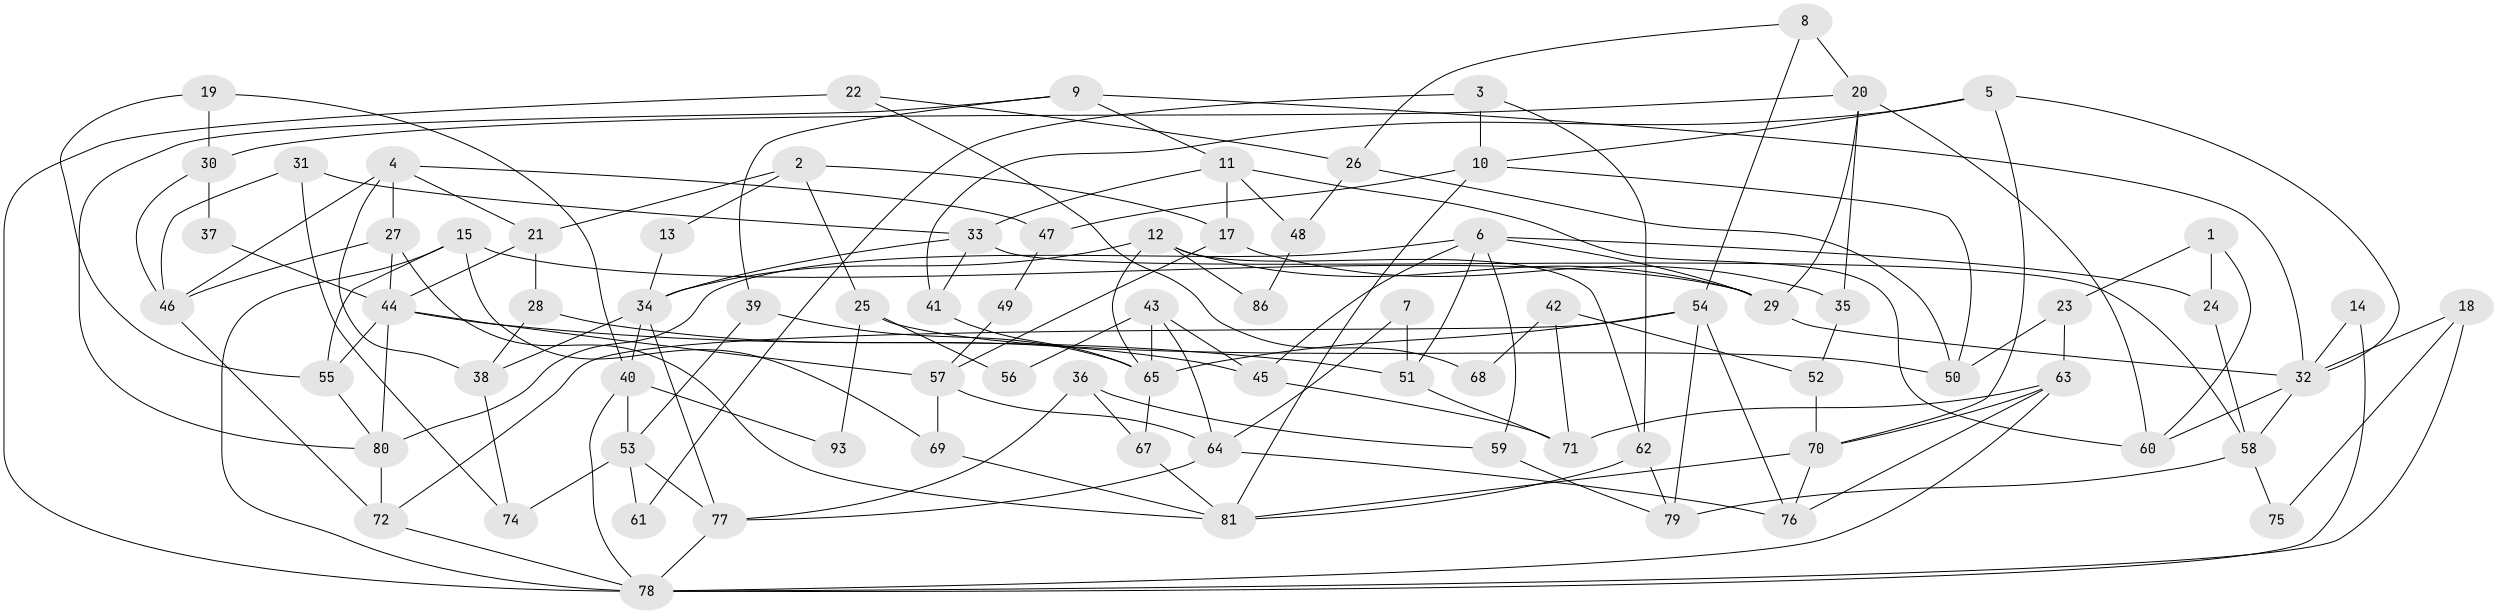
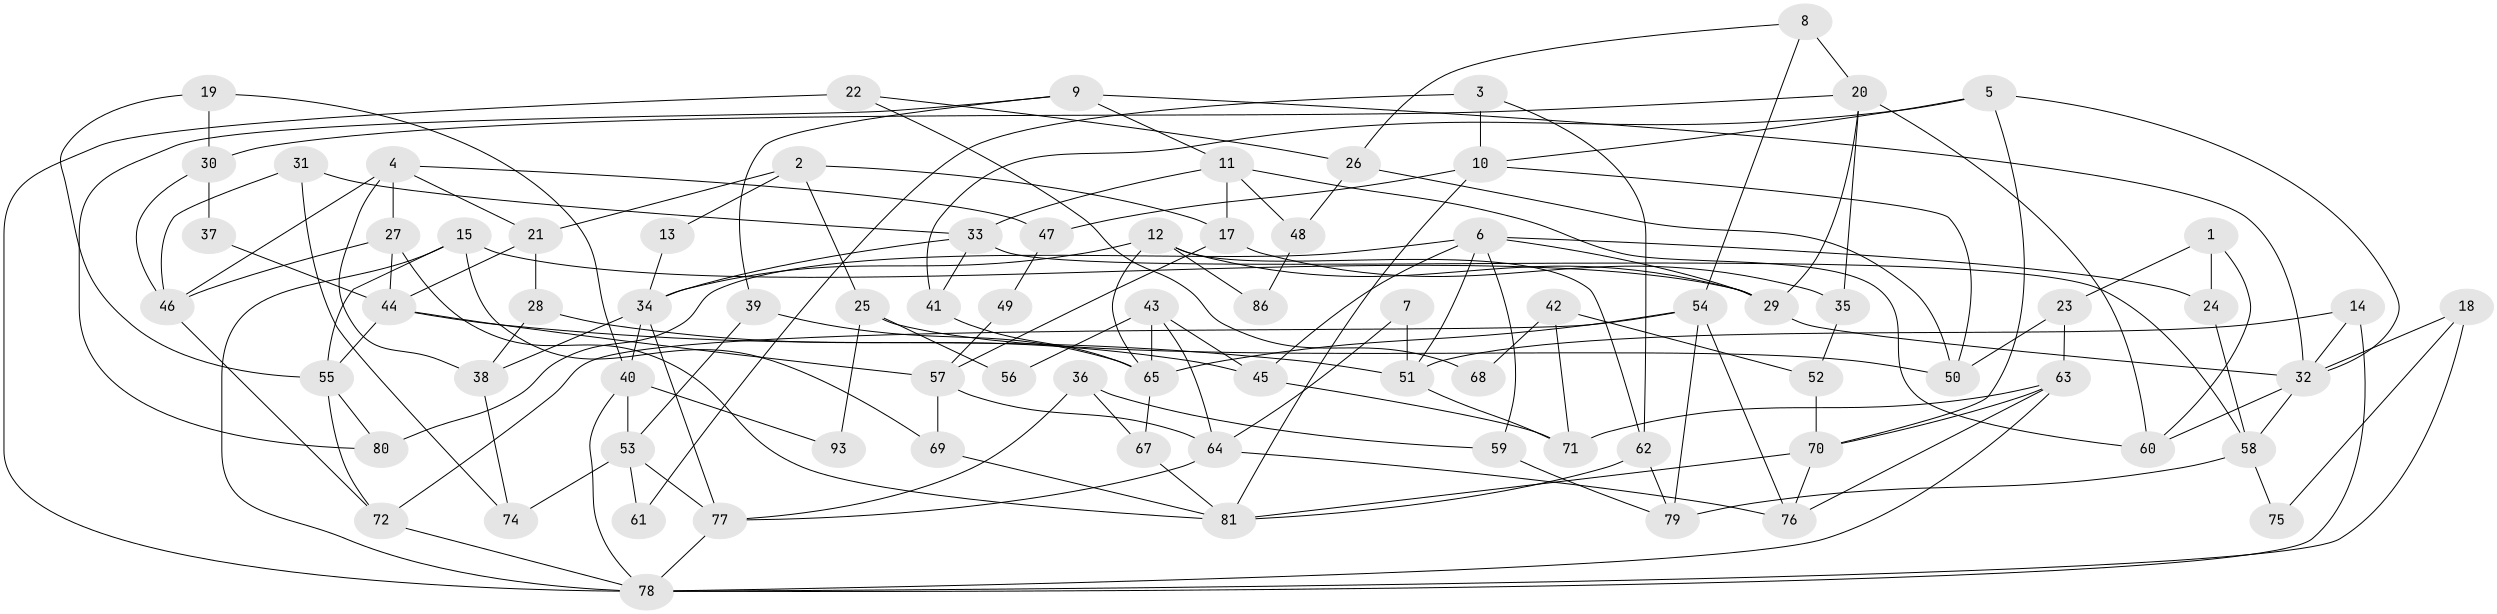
none -> (1924, 333)
(385, 376) -> none
(381, 485) -> (341, 456)
